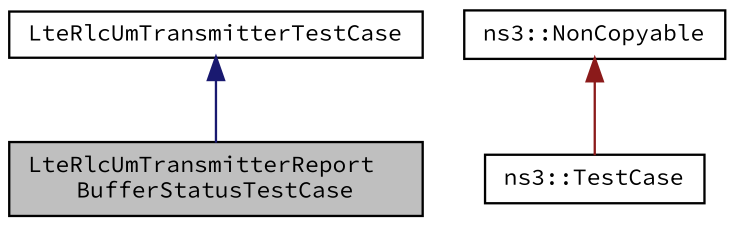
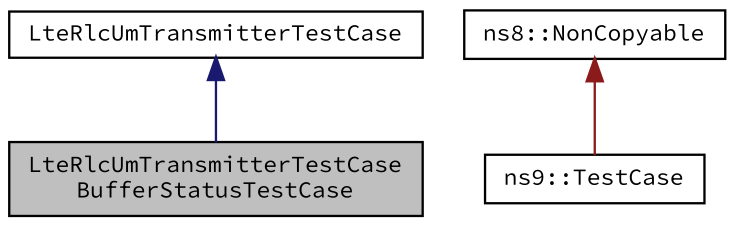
(595, 35) -> (595, 35)
(216, 179) -> (216, 179)
(595, 179) -> (595, 179)
